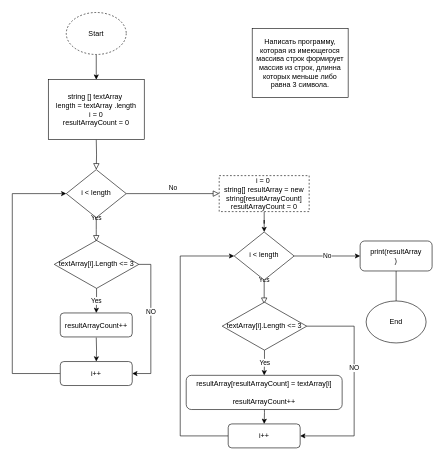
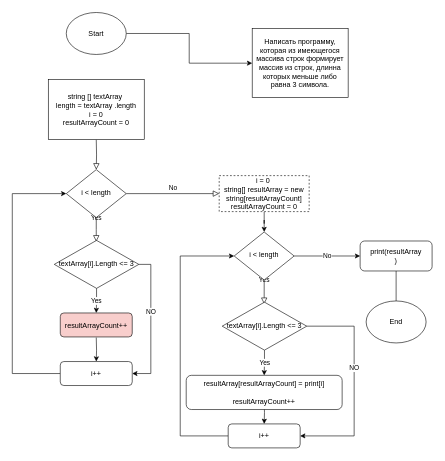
(96, 33) -> (96, 33)
(96, 74) -> (158, 33)
(96, 325) -> (96, 325)
(264, 393) -> (264, 393)
